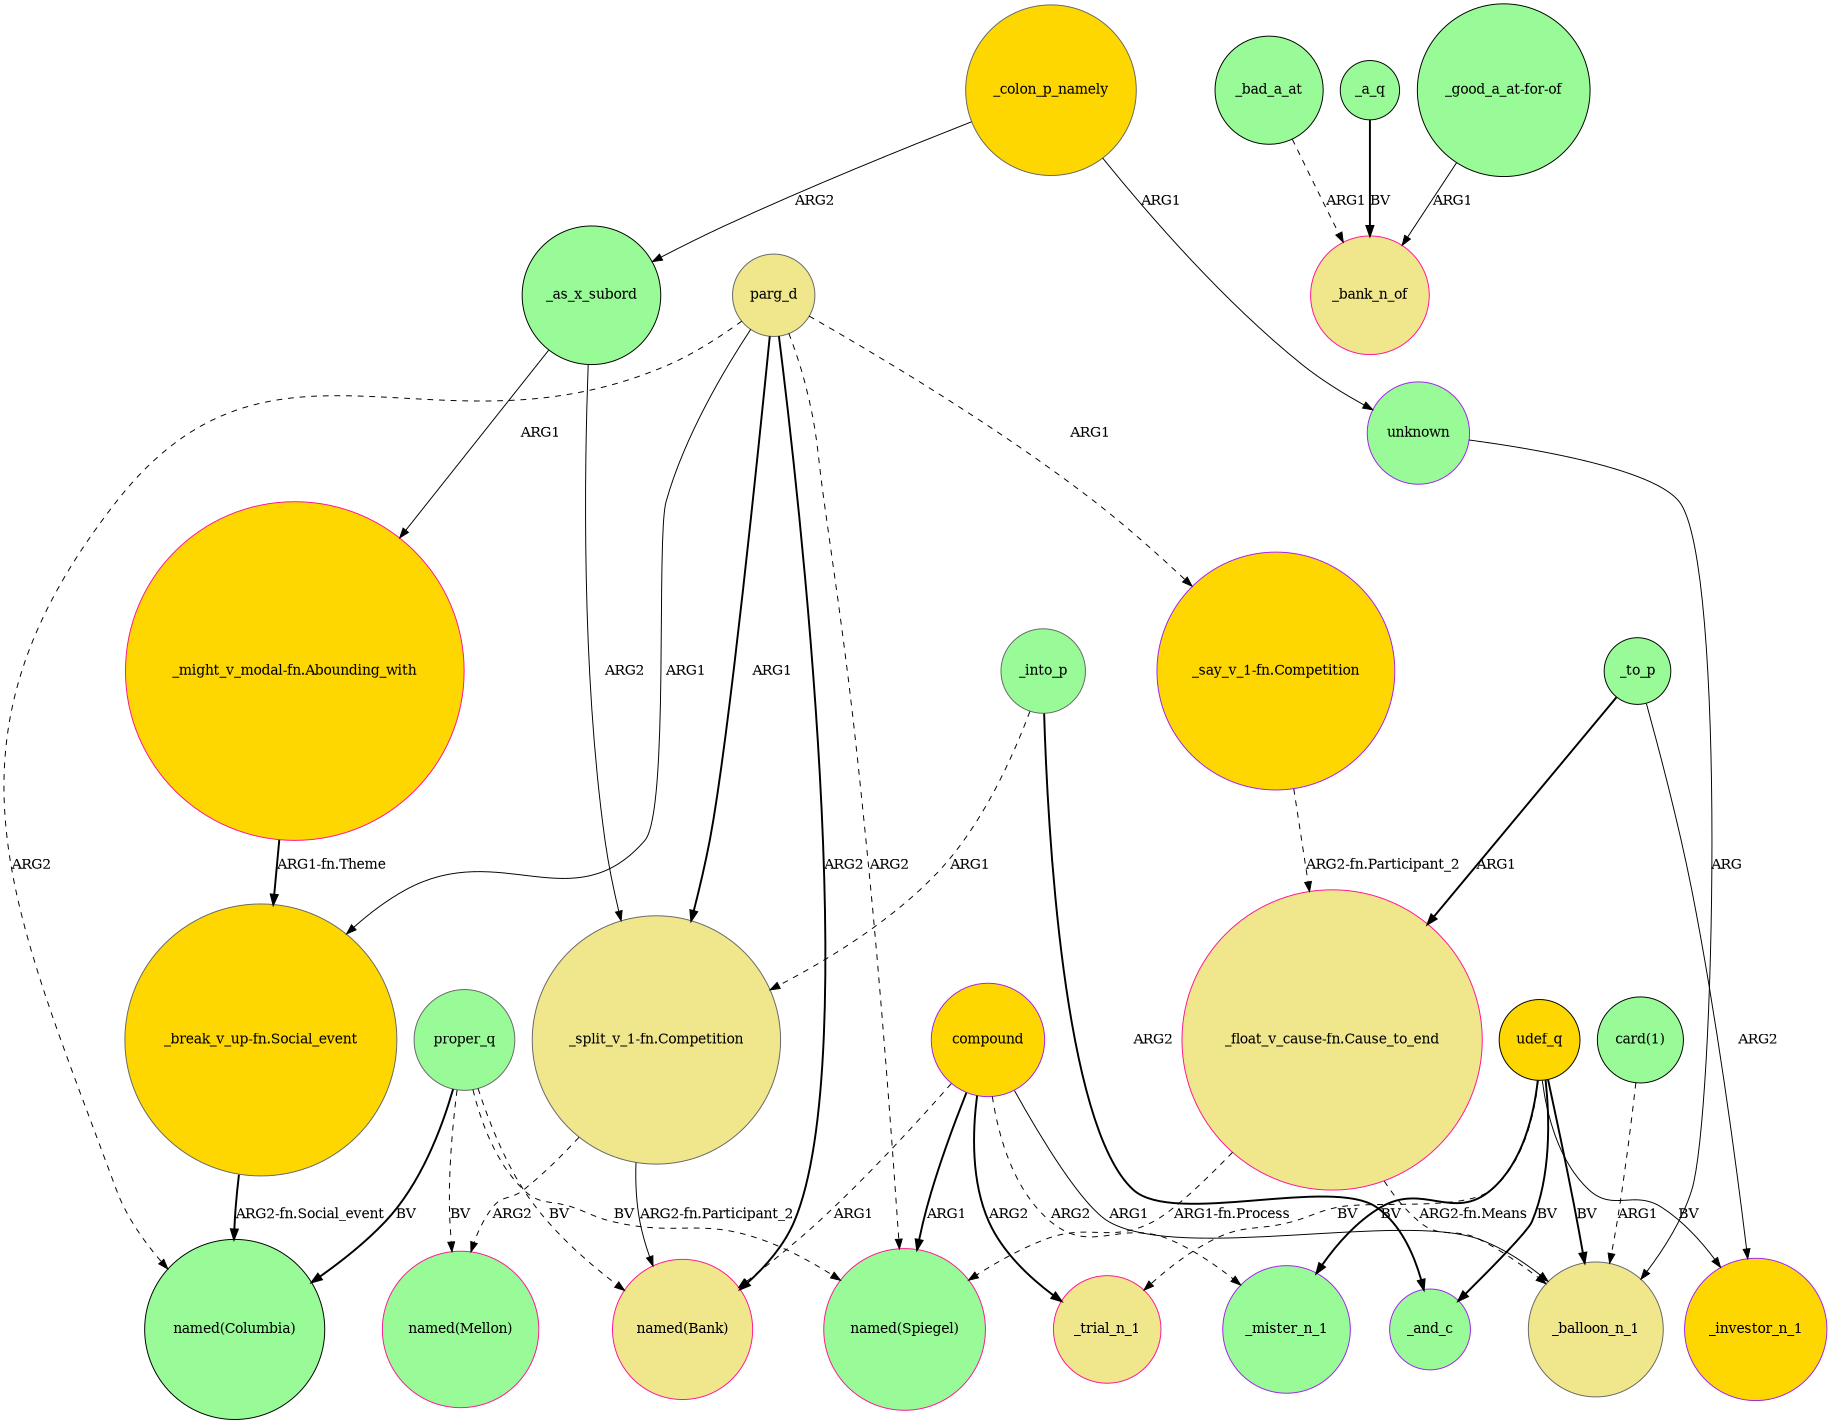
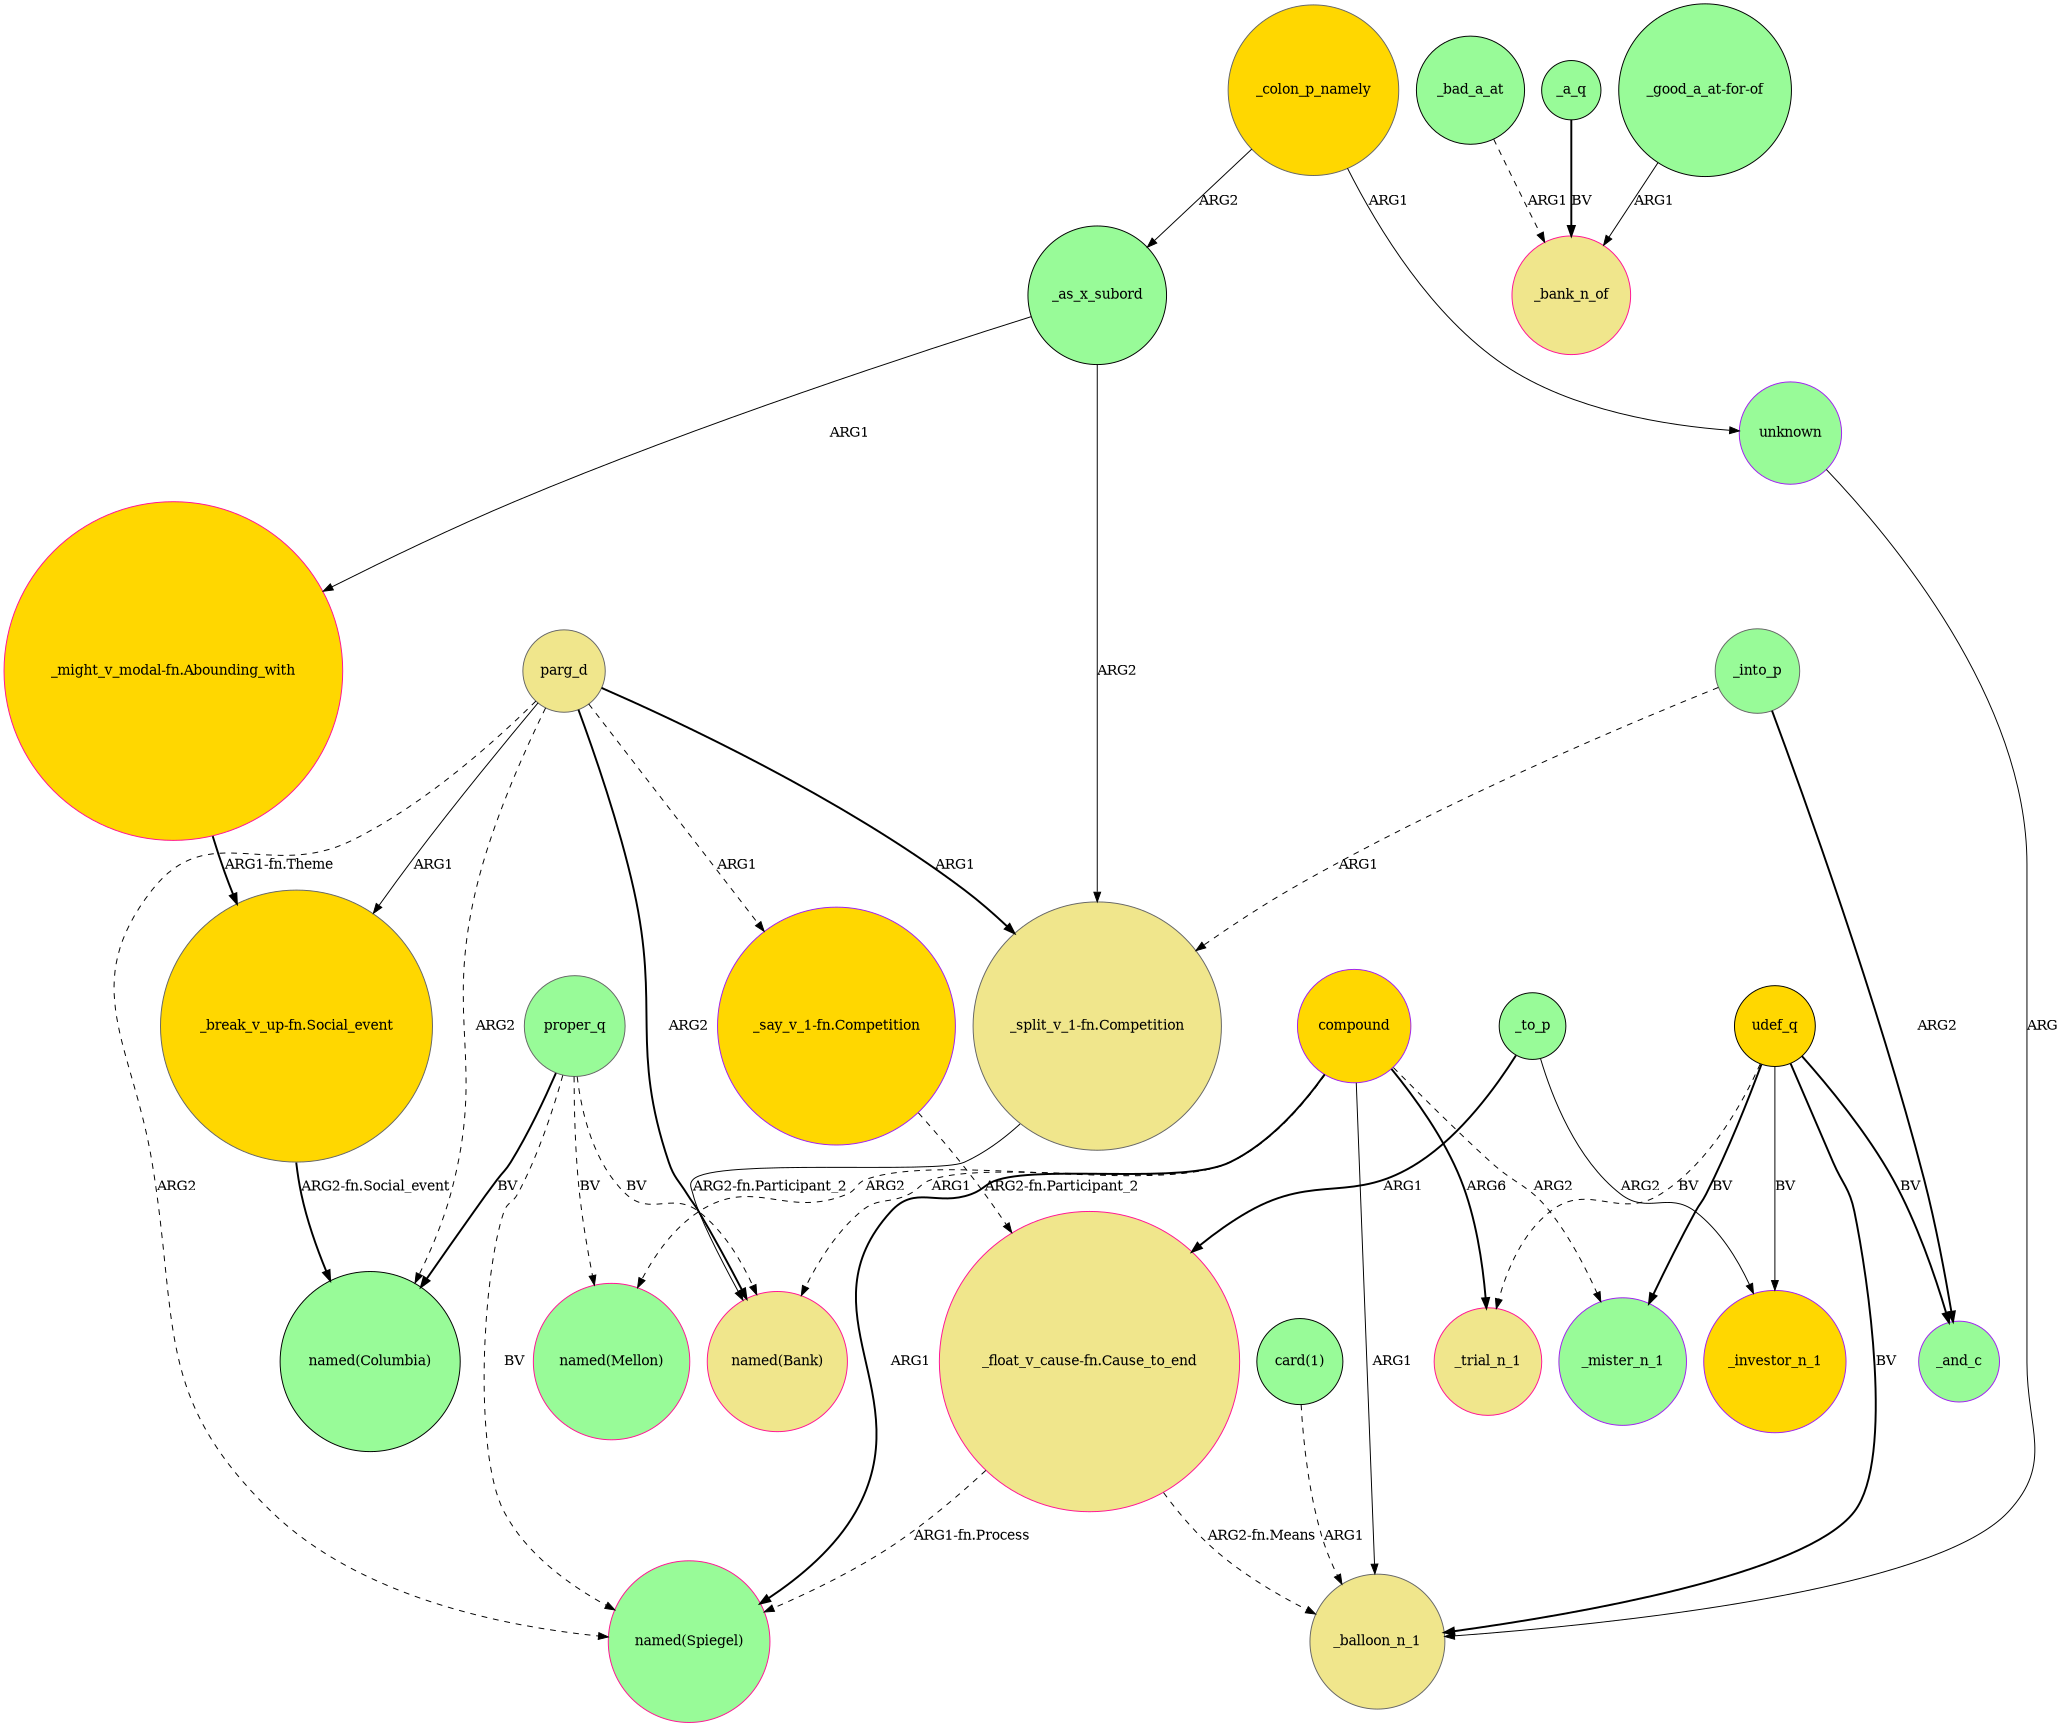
(530, 1185) -> (886, 1175)
(1009, 1215) -> (1486, 1187)
